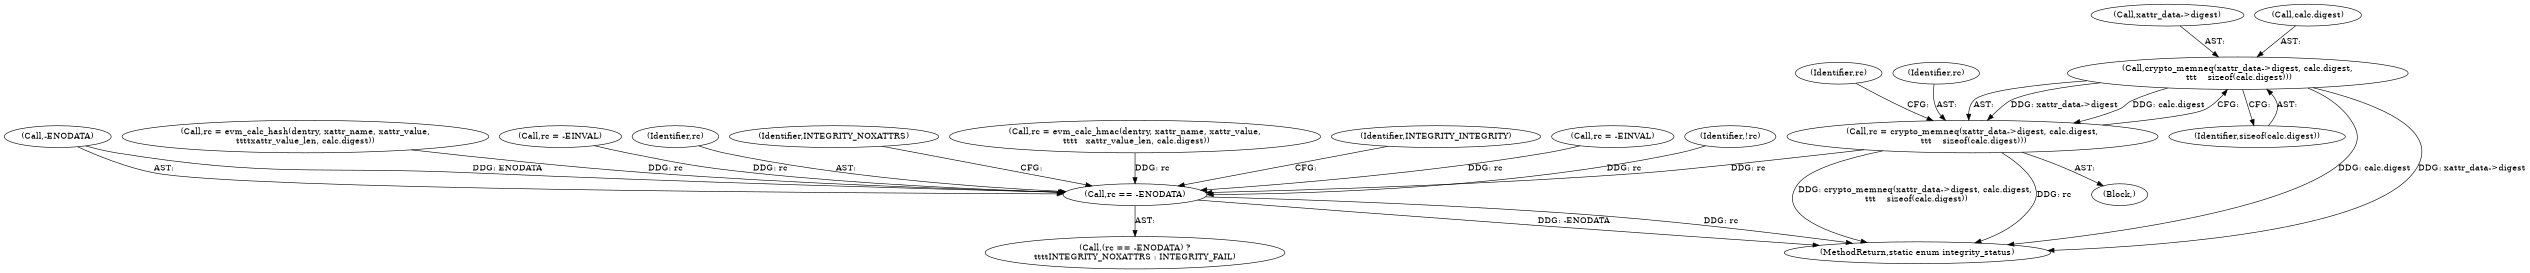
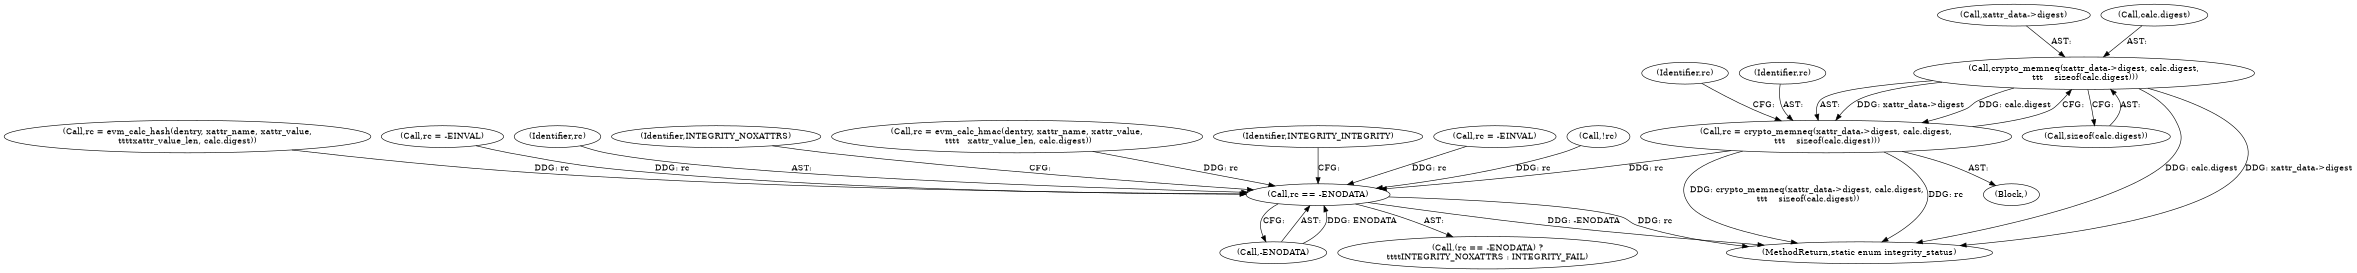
(1730, 137) -> (1598, 137)
(2257, 137) -> (2096, 137)
none -> (1263, 217)
